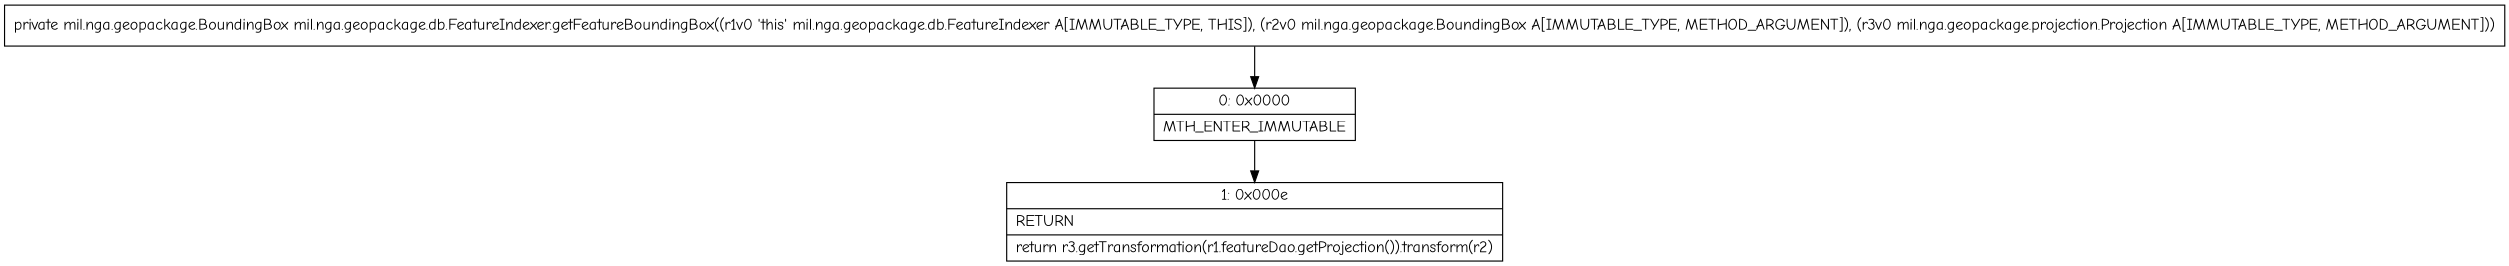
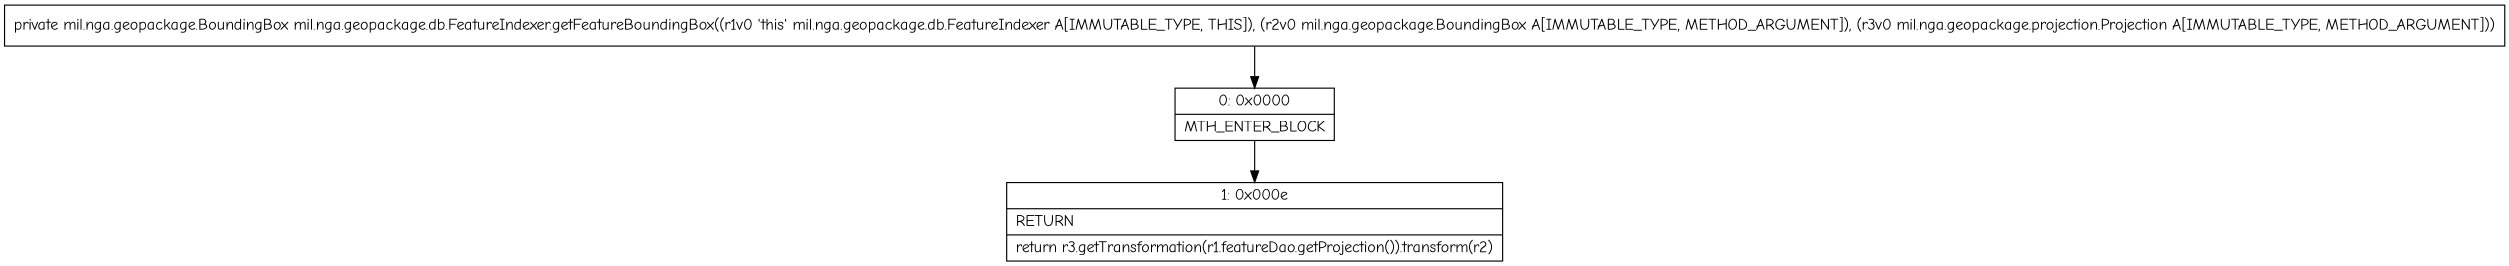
(1255, 127) -> (1255, 127)
